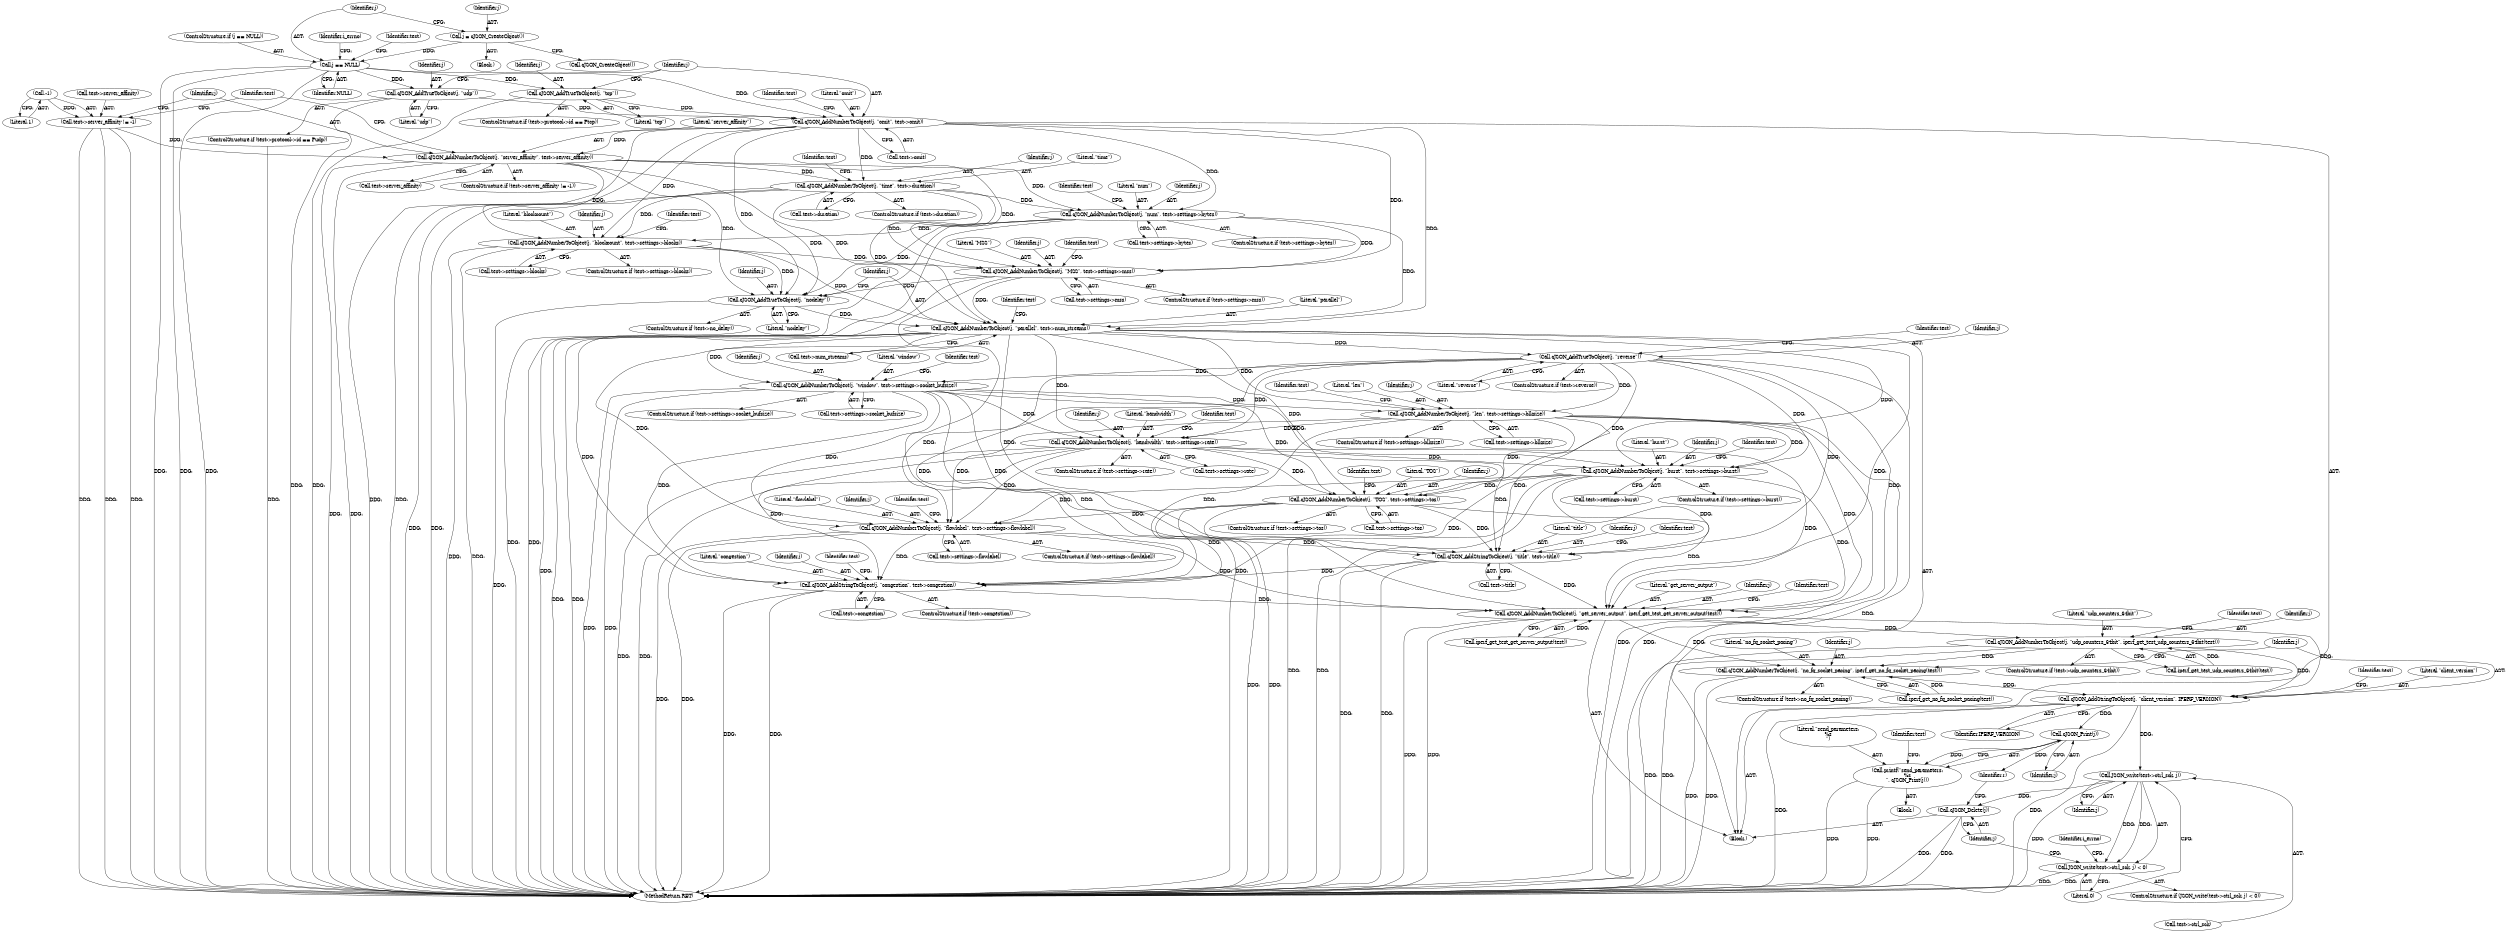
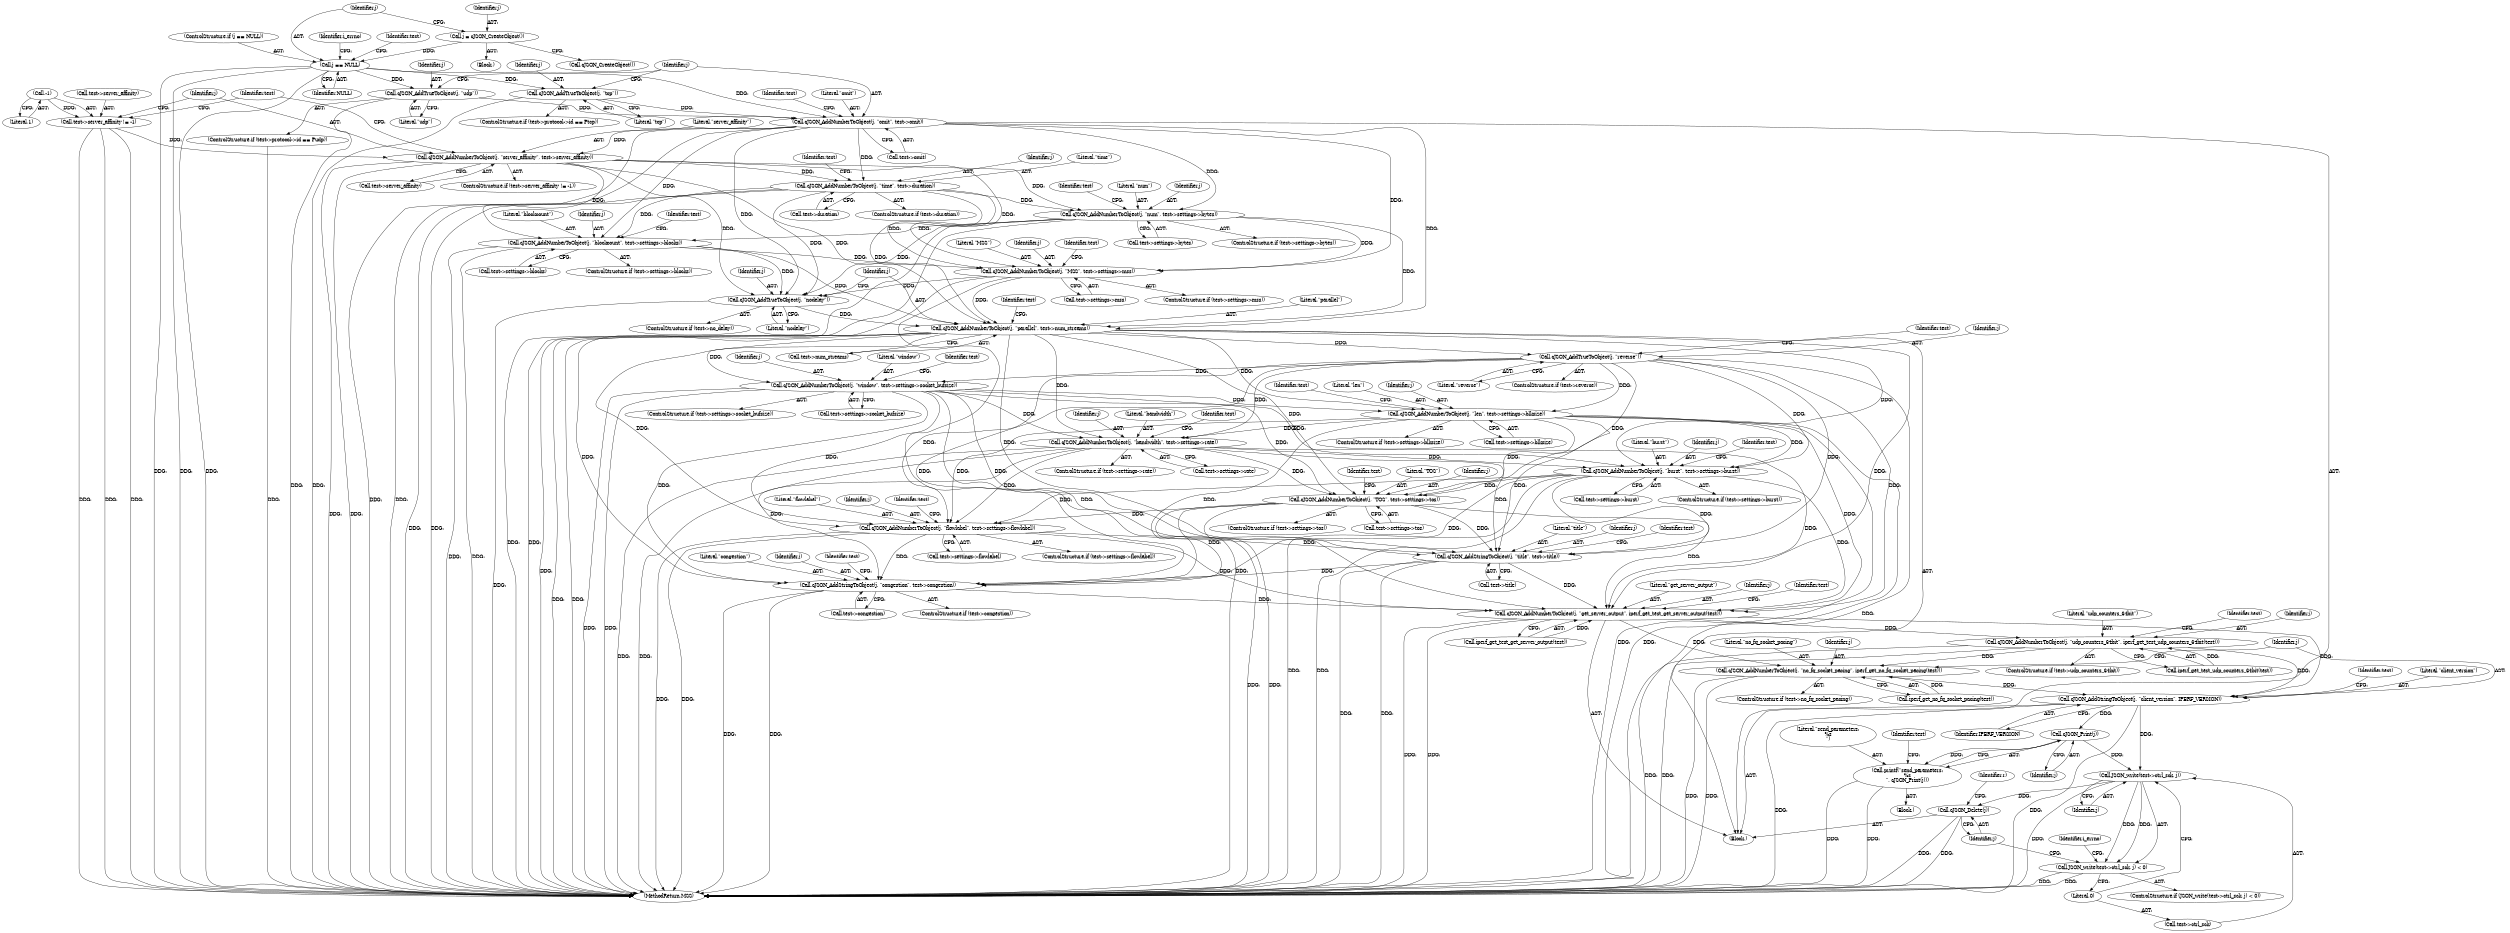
(2033, 754) -> (2106, 754)
(2081, 882) -> (2132, 910)
(669, 896) -> (669, 896)
